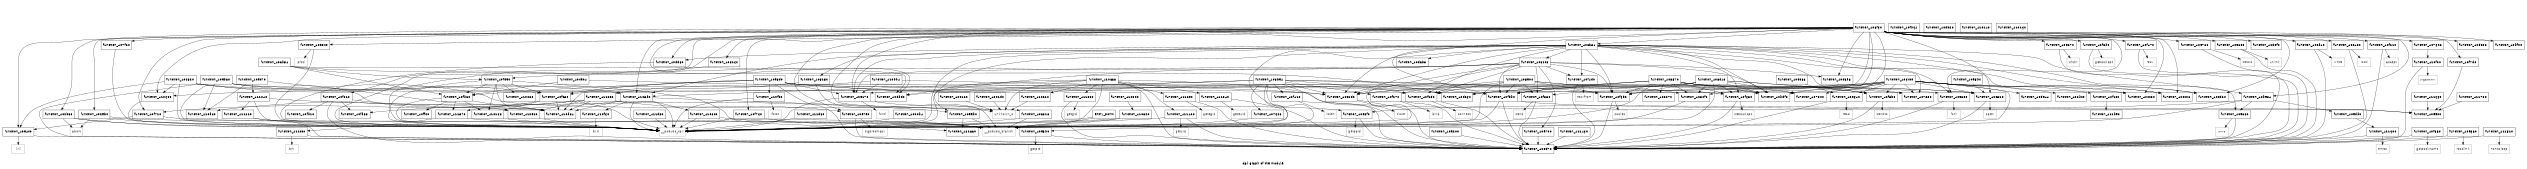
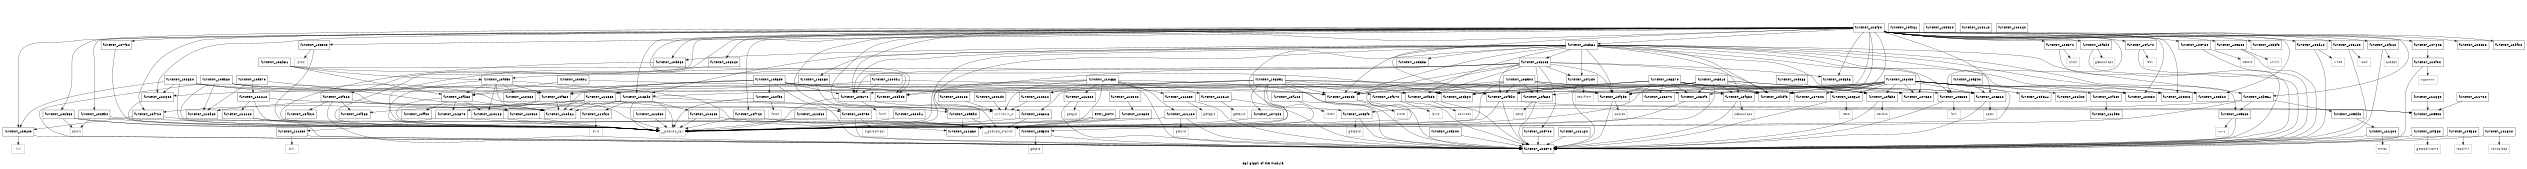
(2463, 62) -> none
(1277, 88) -> (1145, 84)
